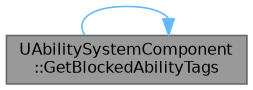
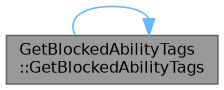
(127, 60) -> (112, 60)
